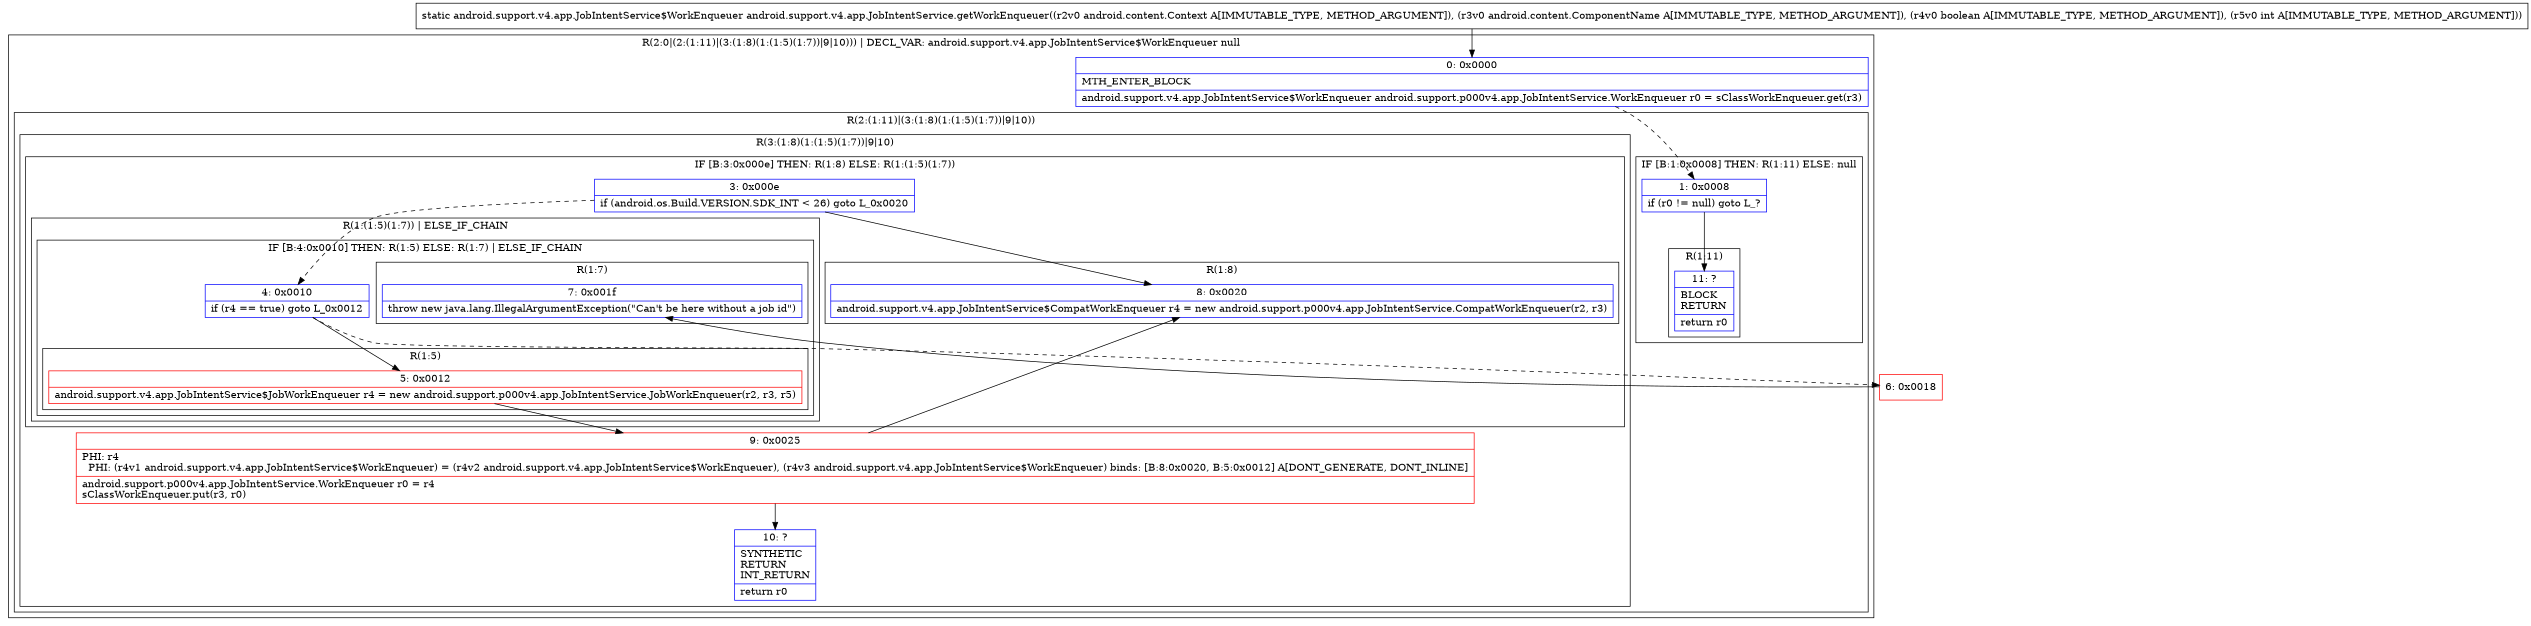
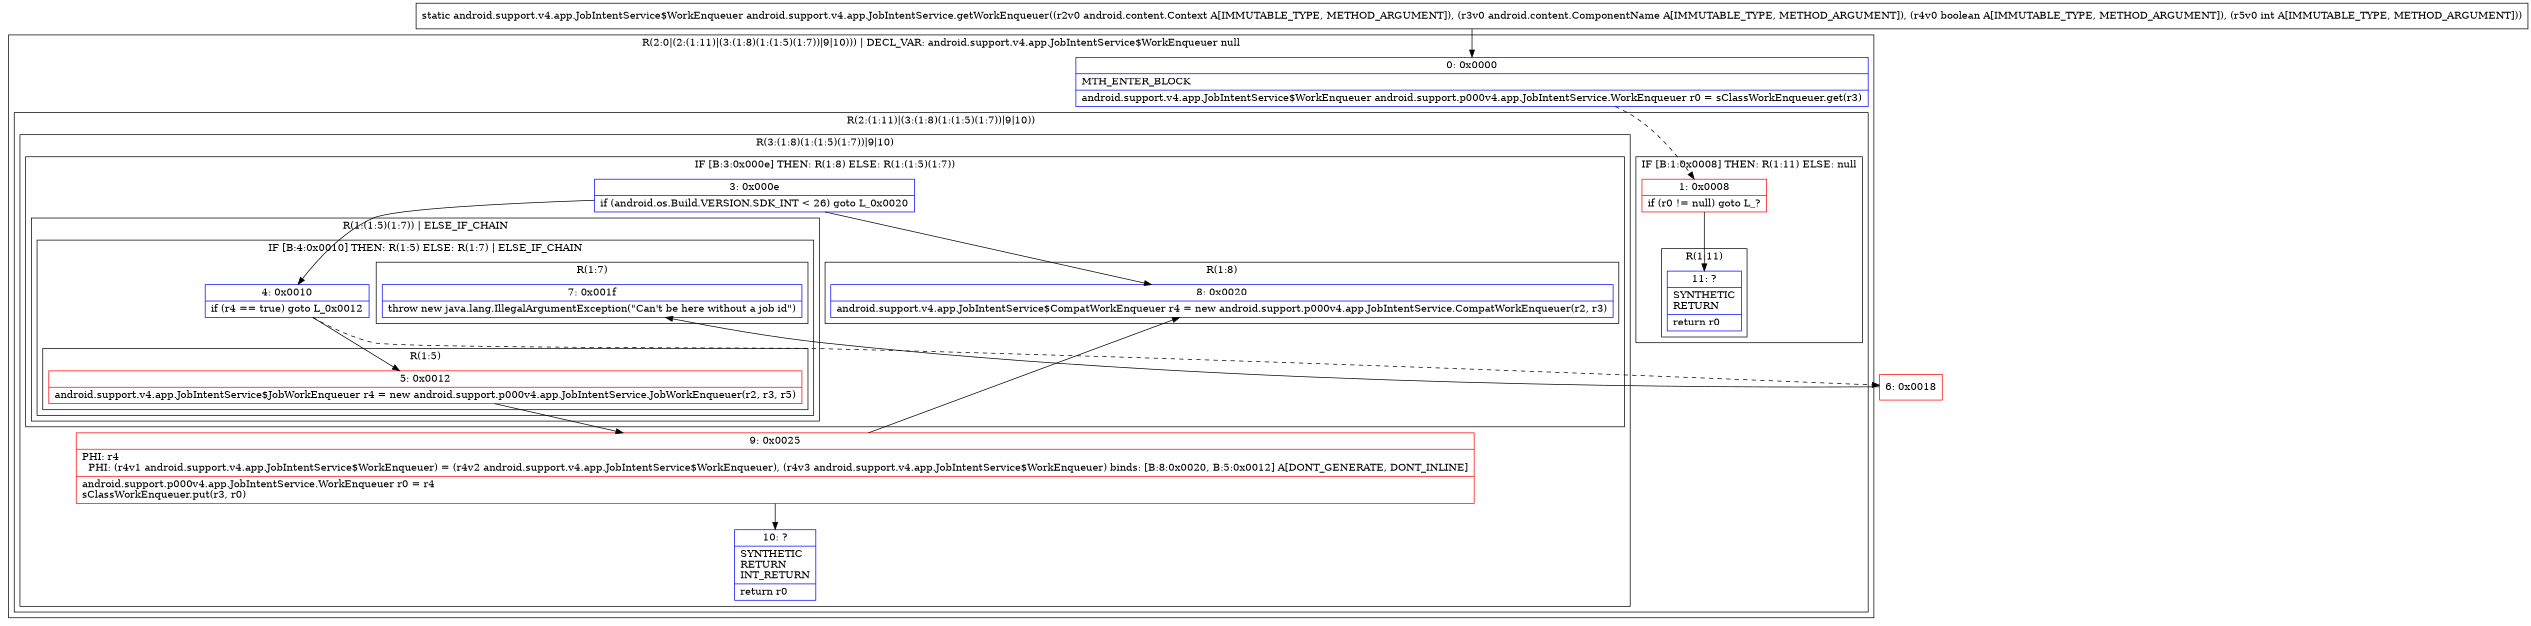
(1704, 196) -> (1704, 196)
(437, 209) -> (437, 209)
(1699, 295) -> (1704, 295)
